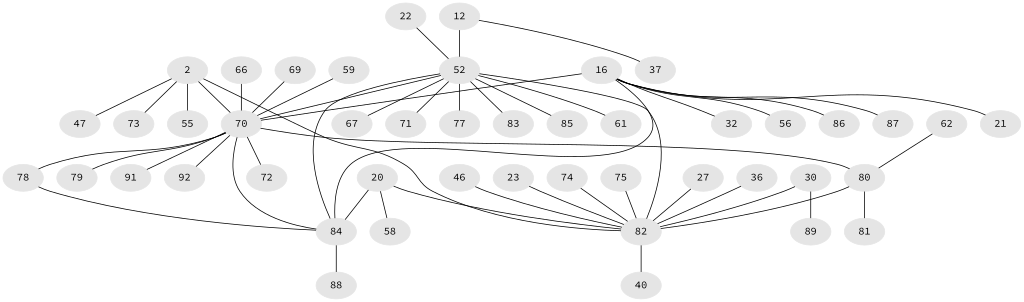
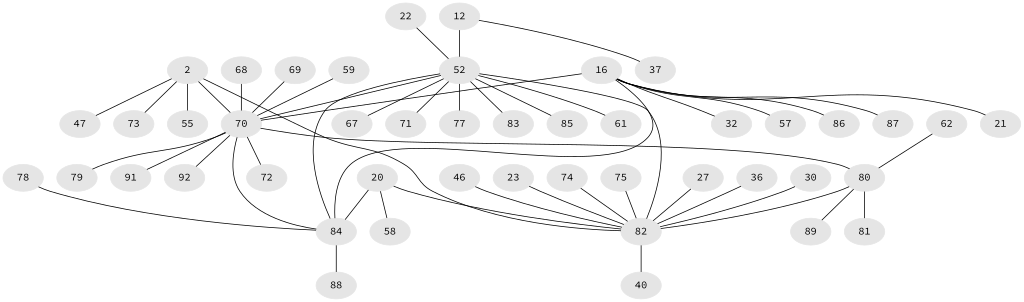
(241, 70) -> (241, 70)
(785, 124) -> (785, 124)
(132, 151) -> none
(811, 205) -> (838, 205)
